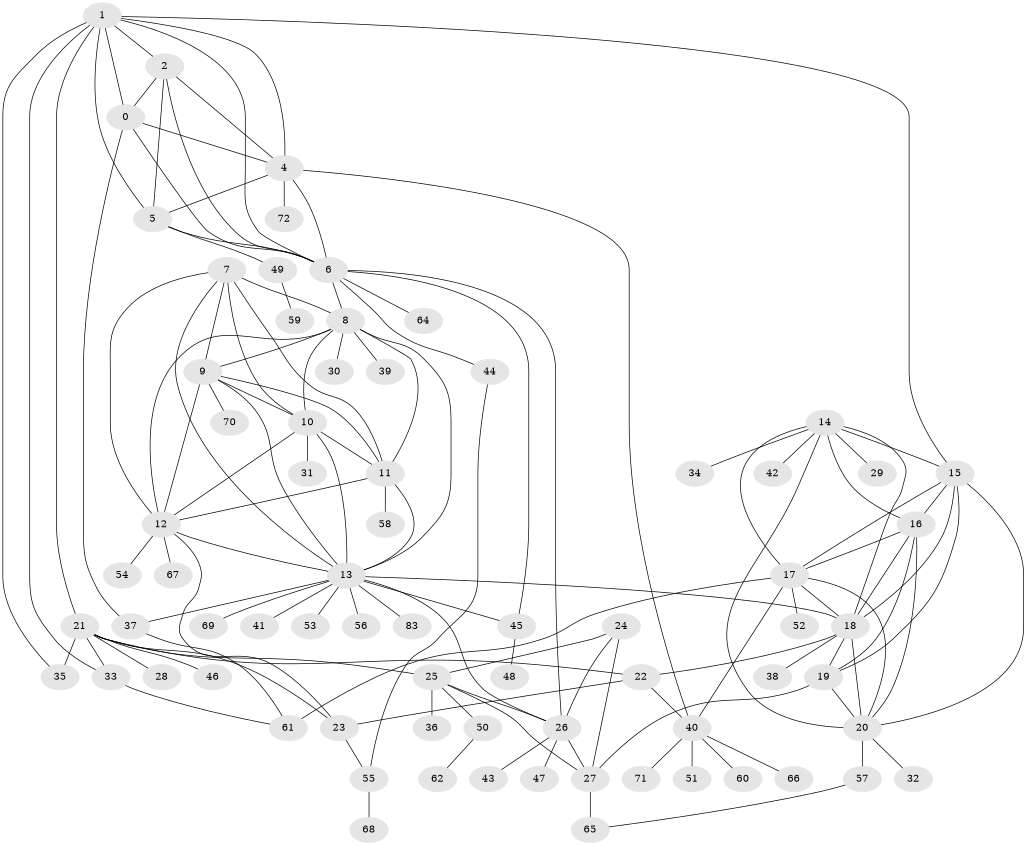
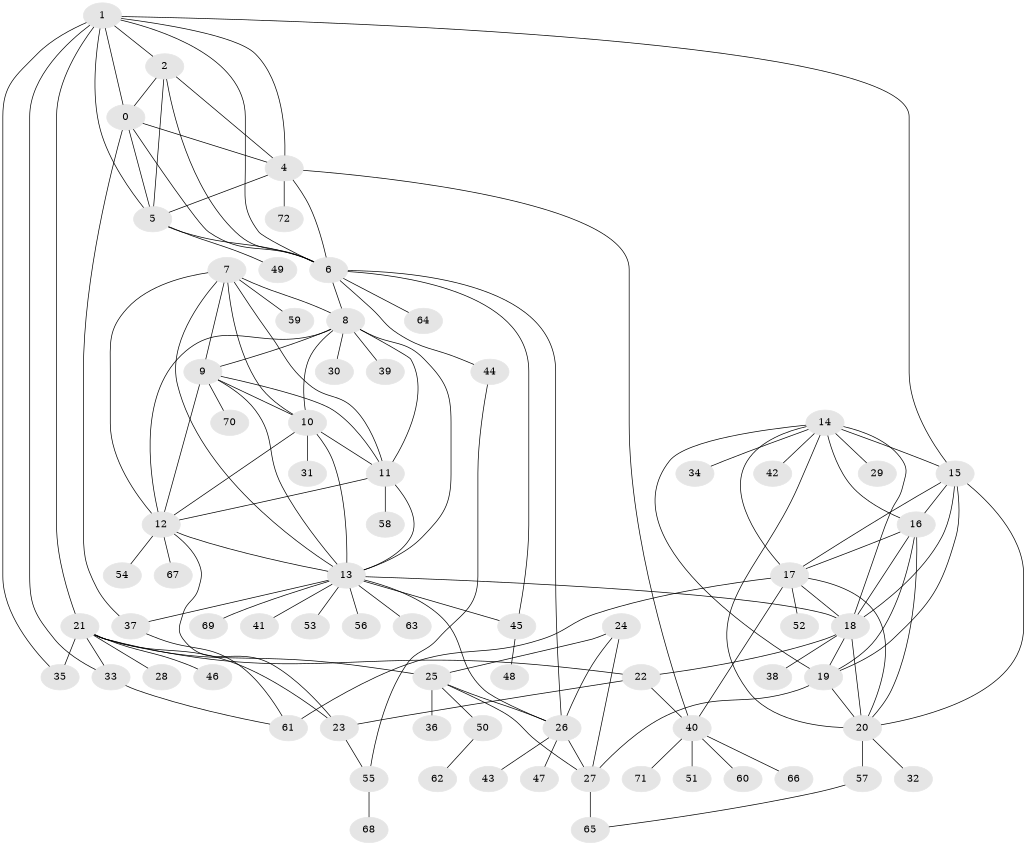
none -> (139, 168)
(288, 301) -> (261, 296)
none -> (660, 525)
(412, 626) -> (412, 626)
